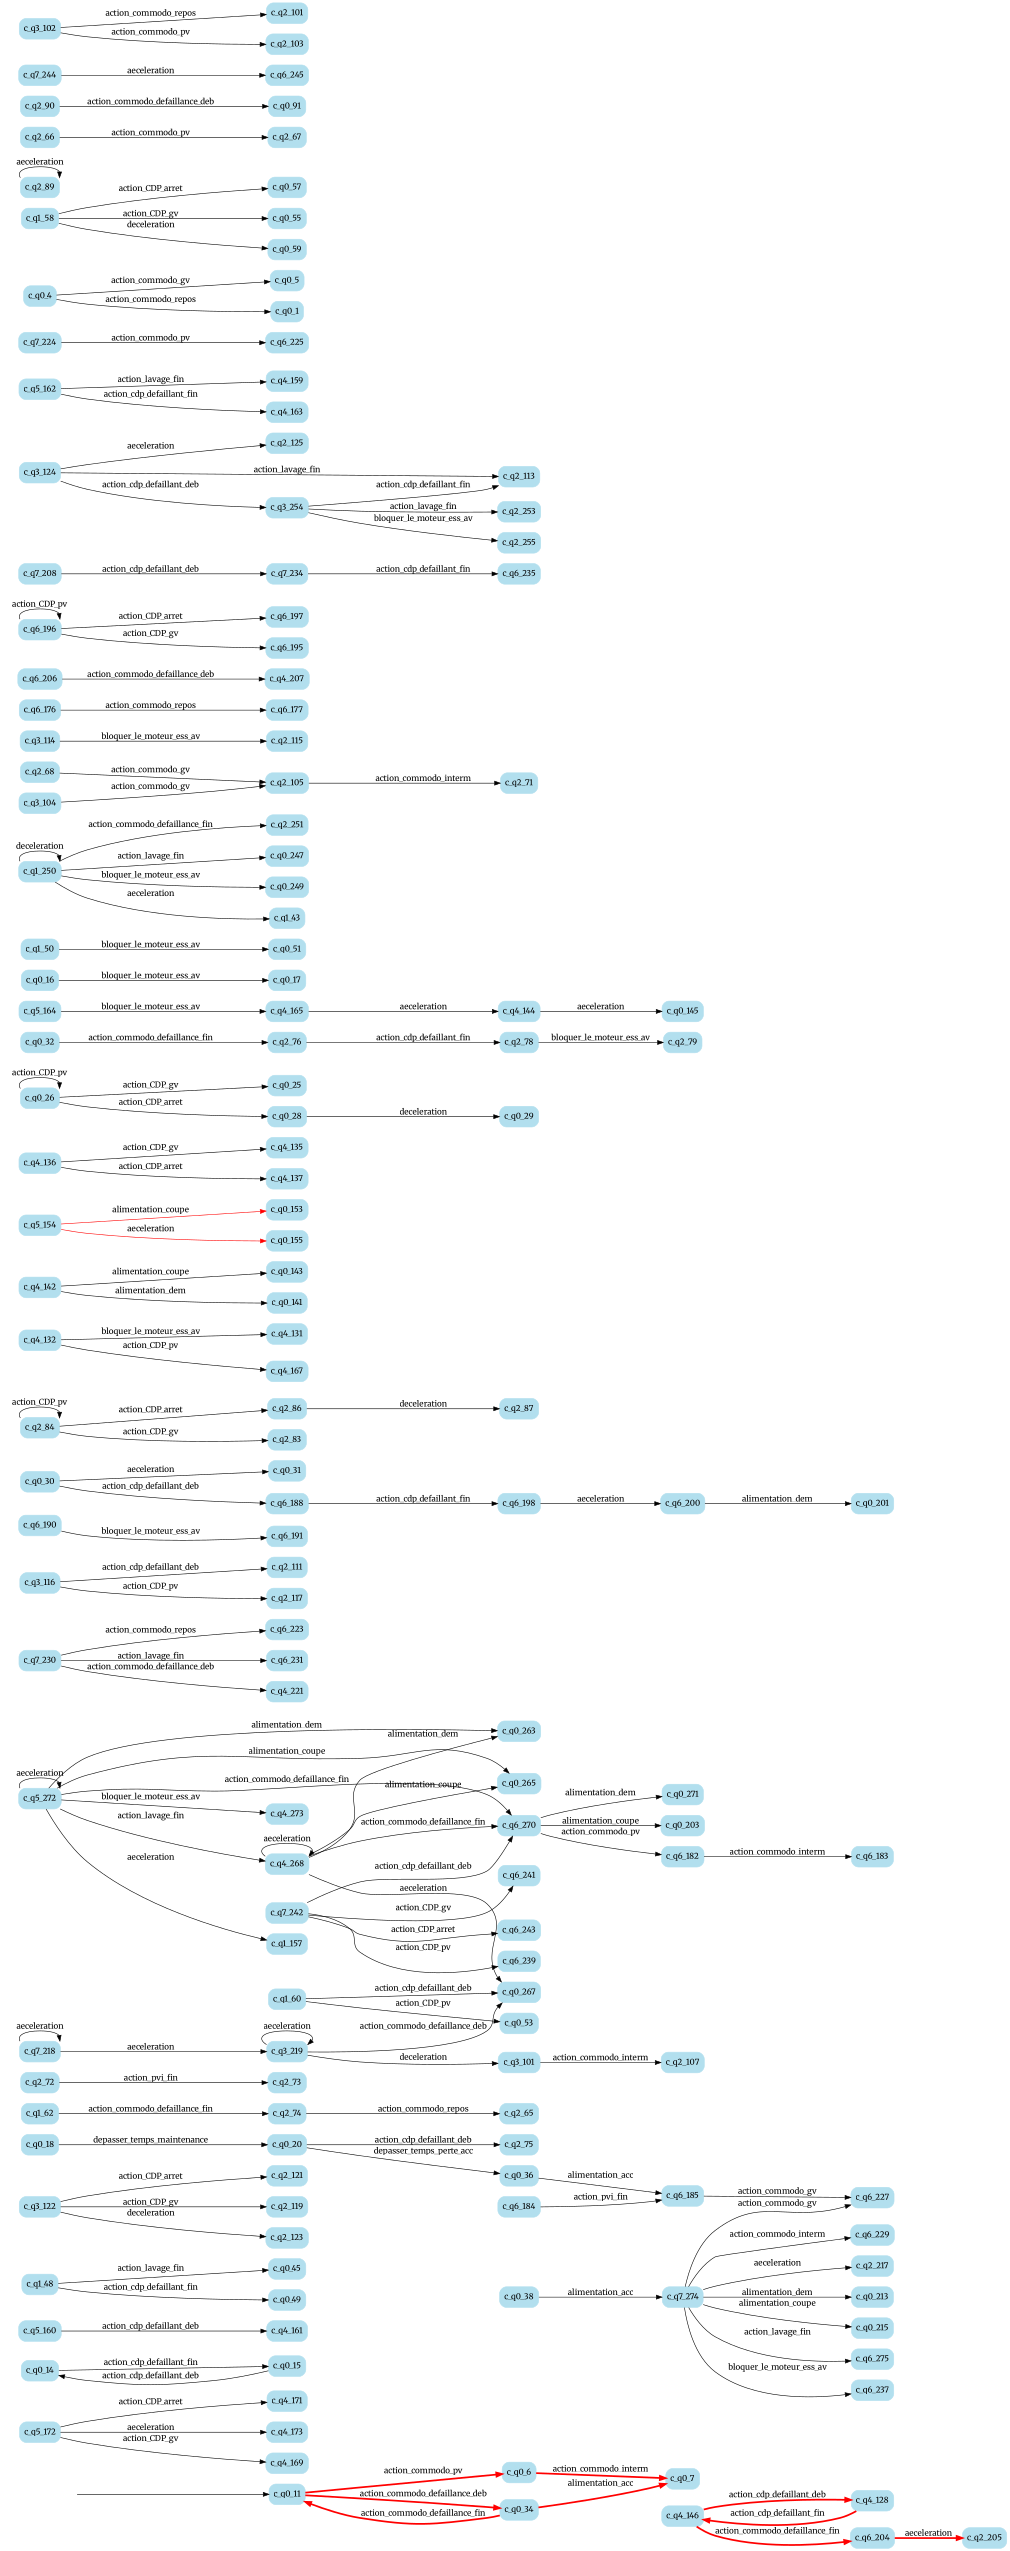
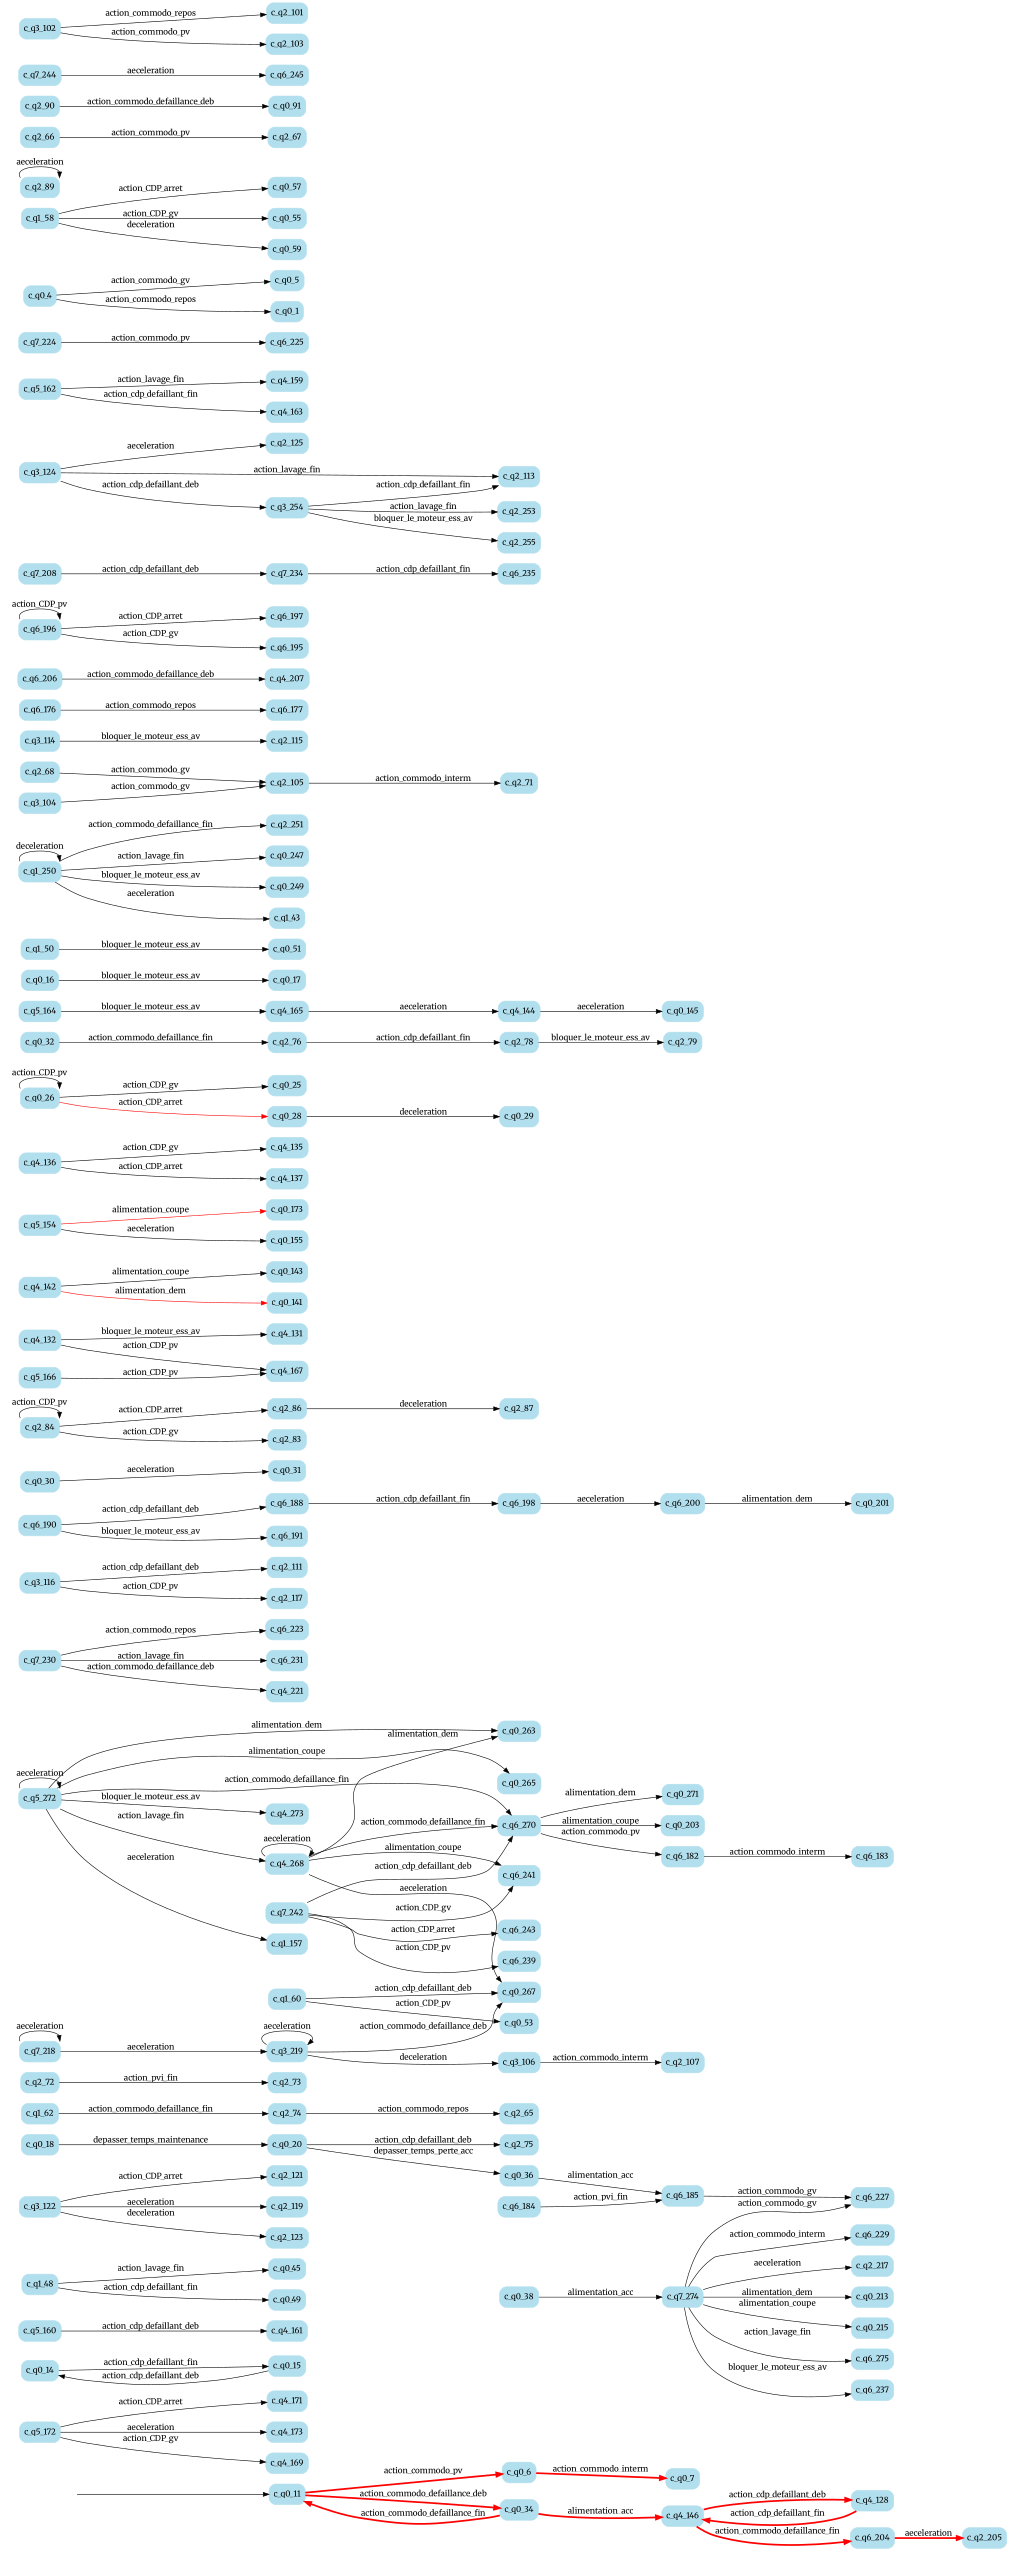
(160, 1113) -> (160, 1113)
(287, 1210) -> (287, 1210)
(161, 1239) -> (161, 1239)
(161, 1301) -> (161, 1301)
none -> (40, 1378)
(159, 1498) -> (161, 1519)
(393, 1807) -> (403, 1852)
(519, 2063) -> (519, 2063)
(151, 2203) -> (151, 2203)
(599, 2498) -> (597, 2518)
